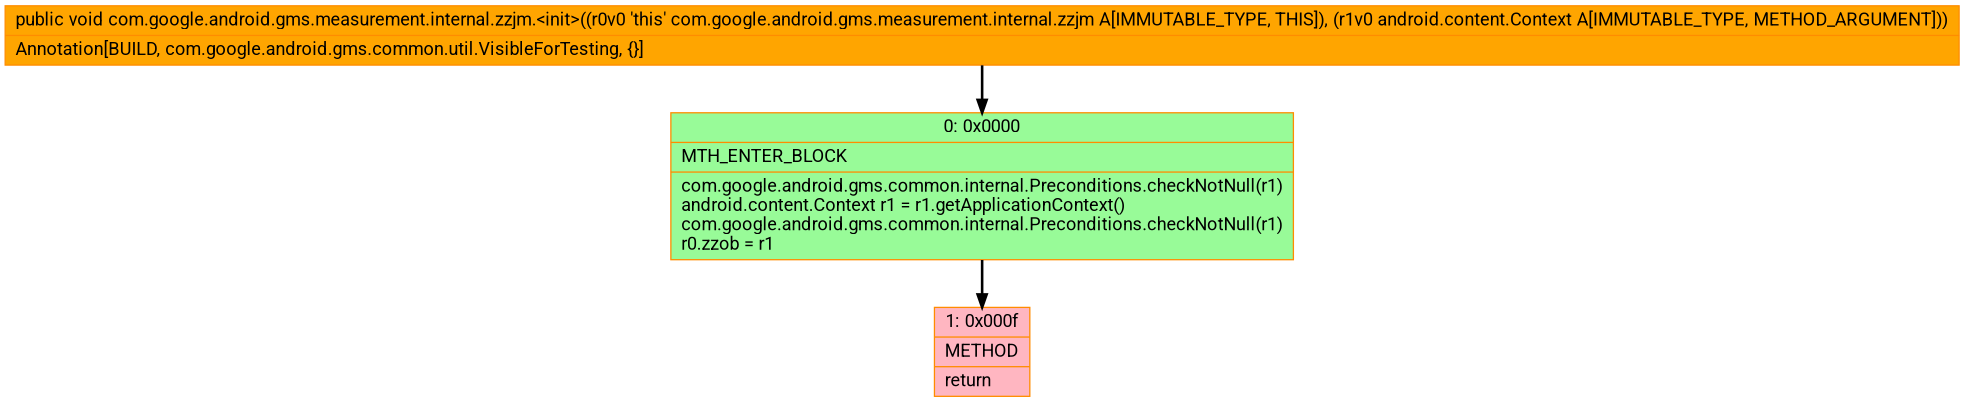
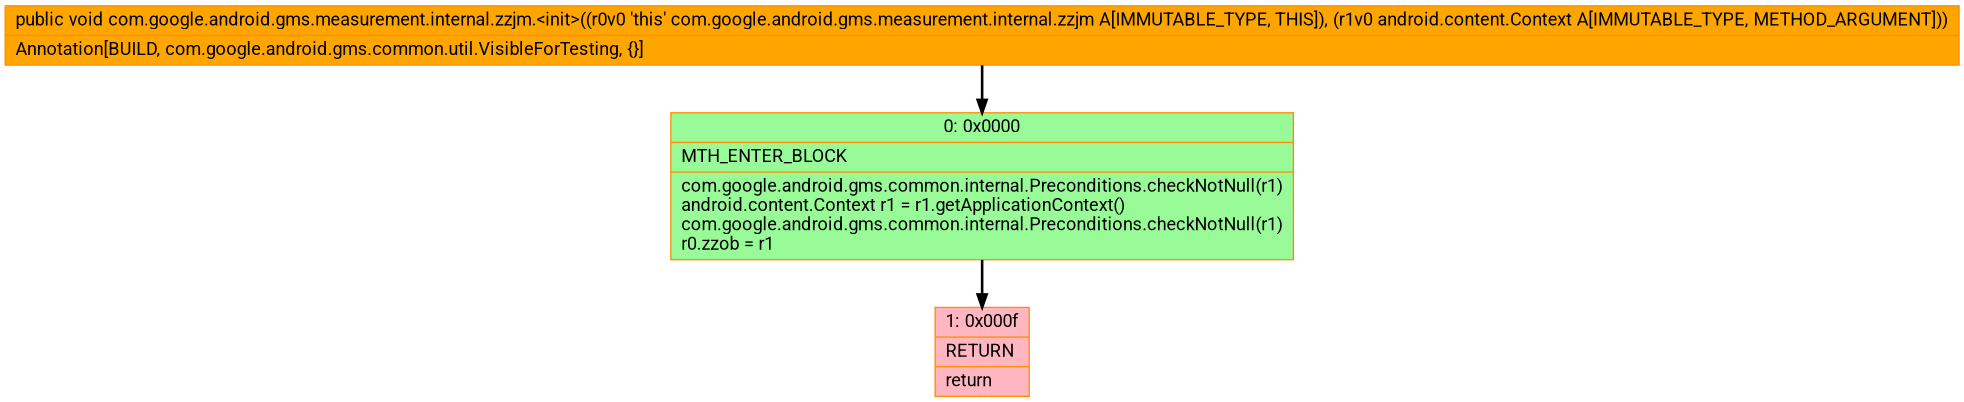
(982, 351) -> (980, 351)
